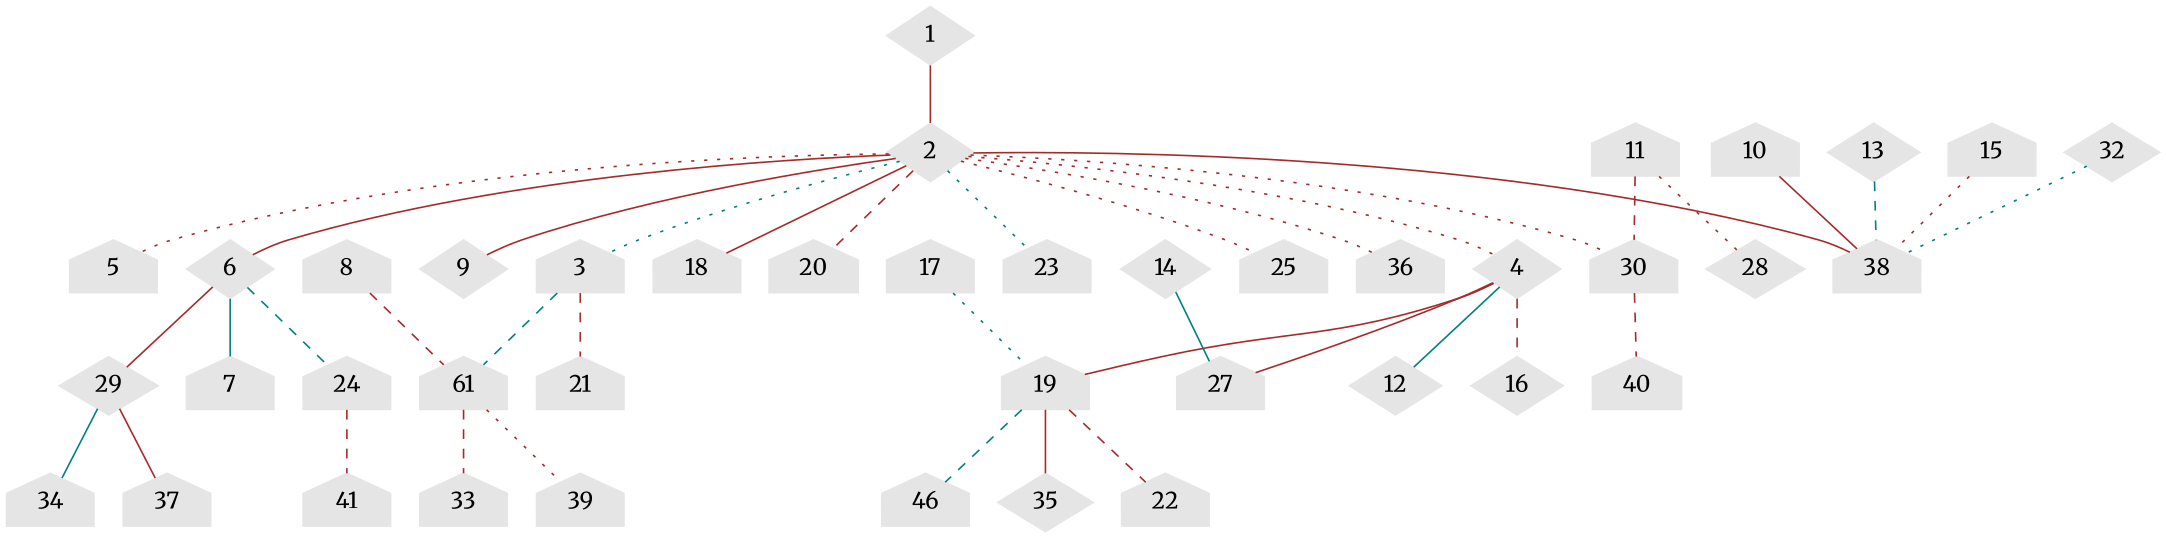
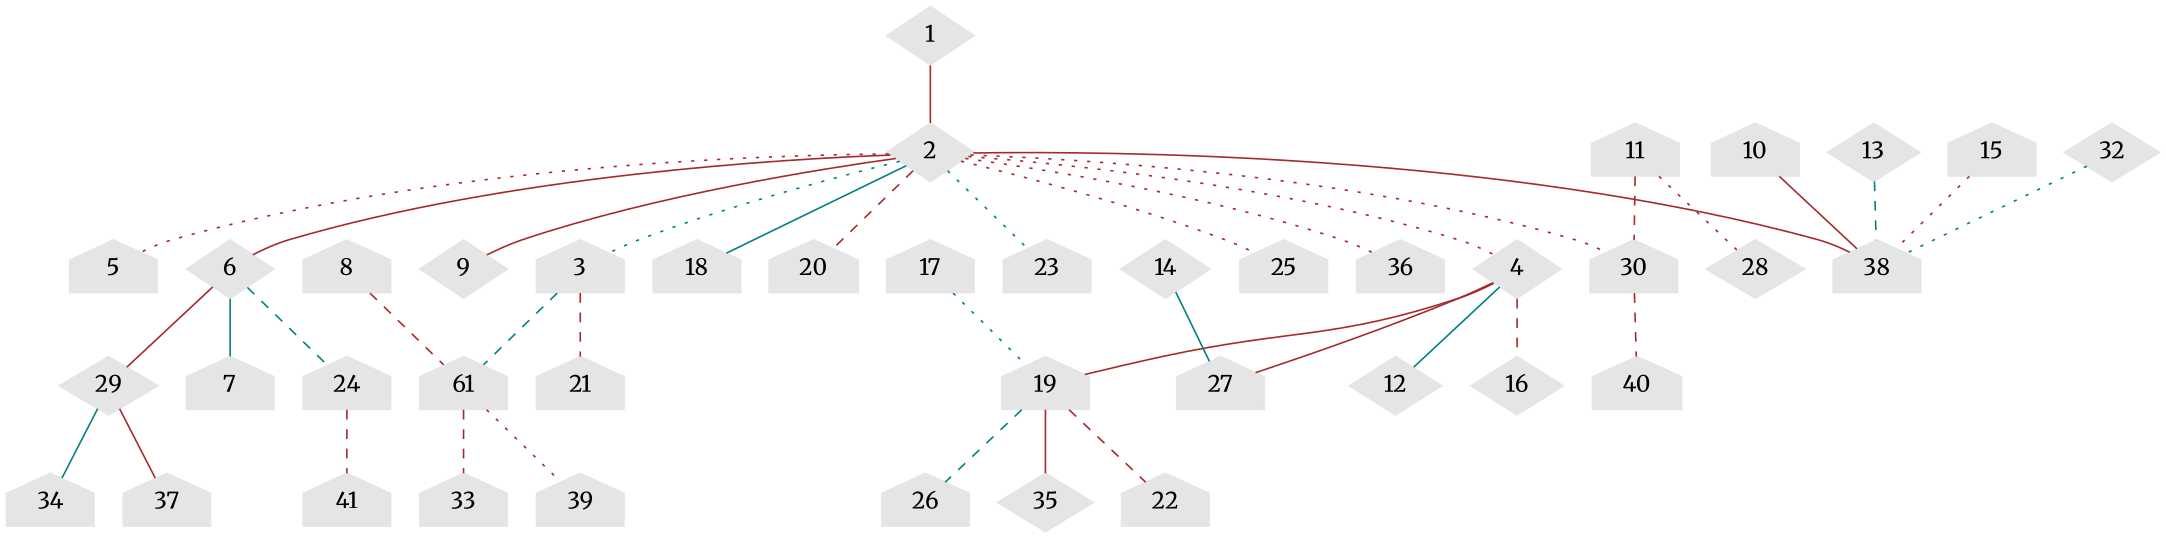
(816, 209) -> (816, 209)
(925, 502) -> (925, 502)
